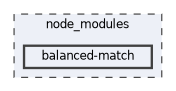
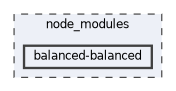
(88, 57) -> (88, 57)
